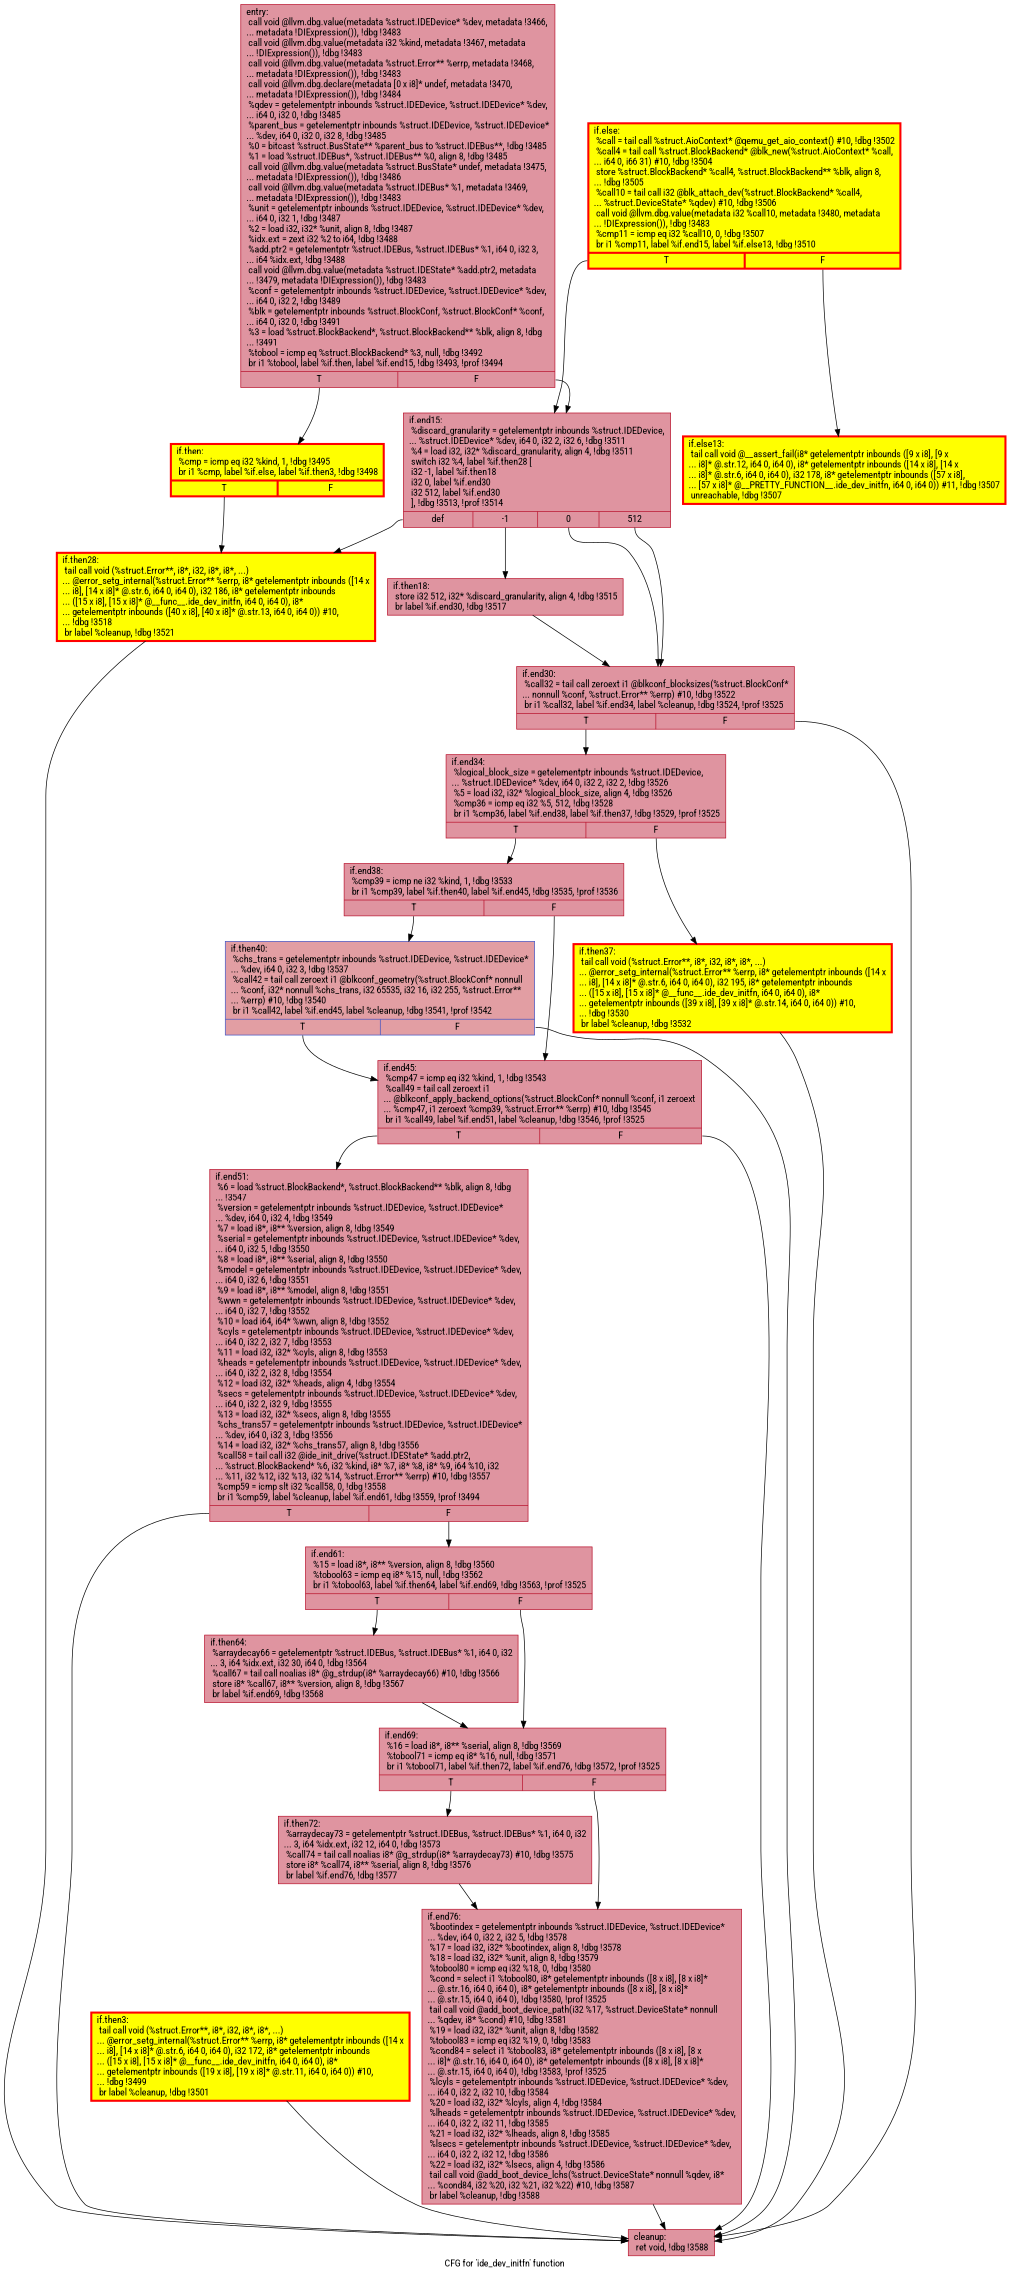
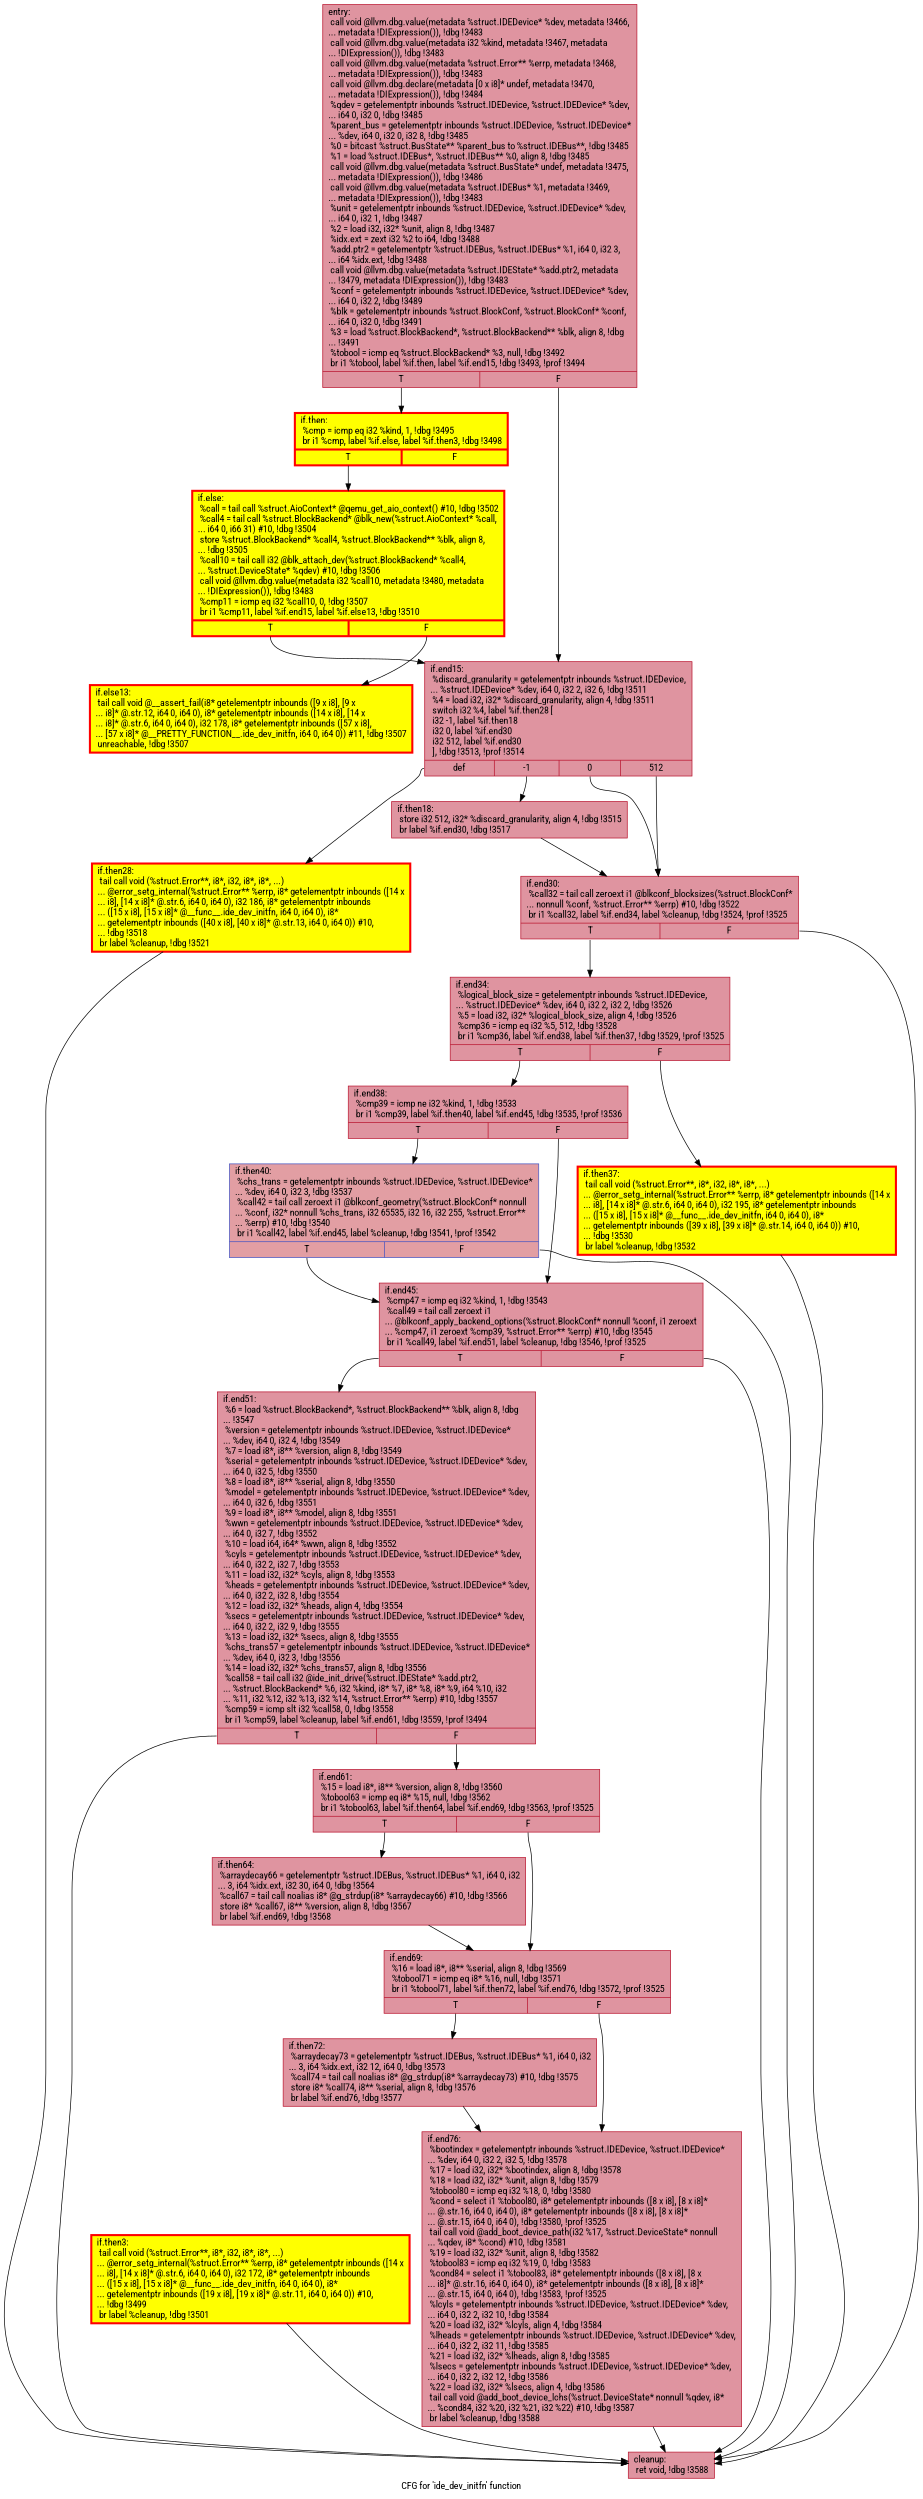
(224, 521) -> (348, 475)
